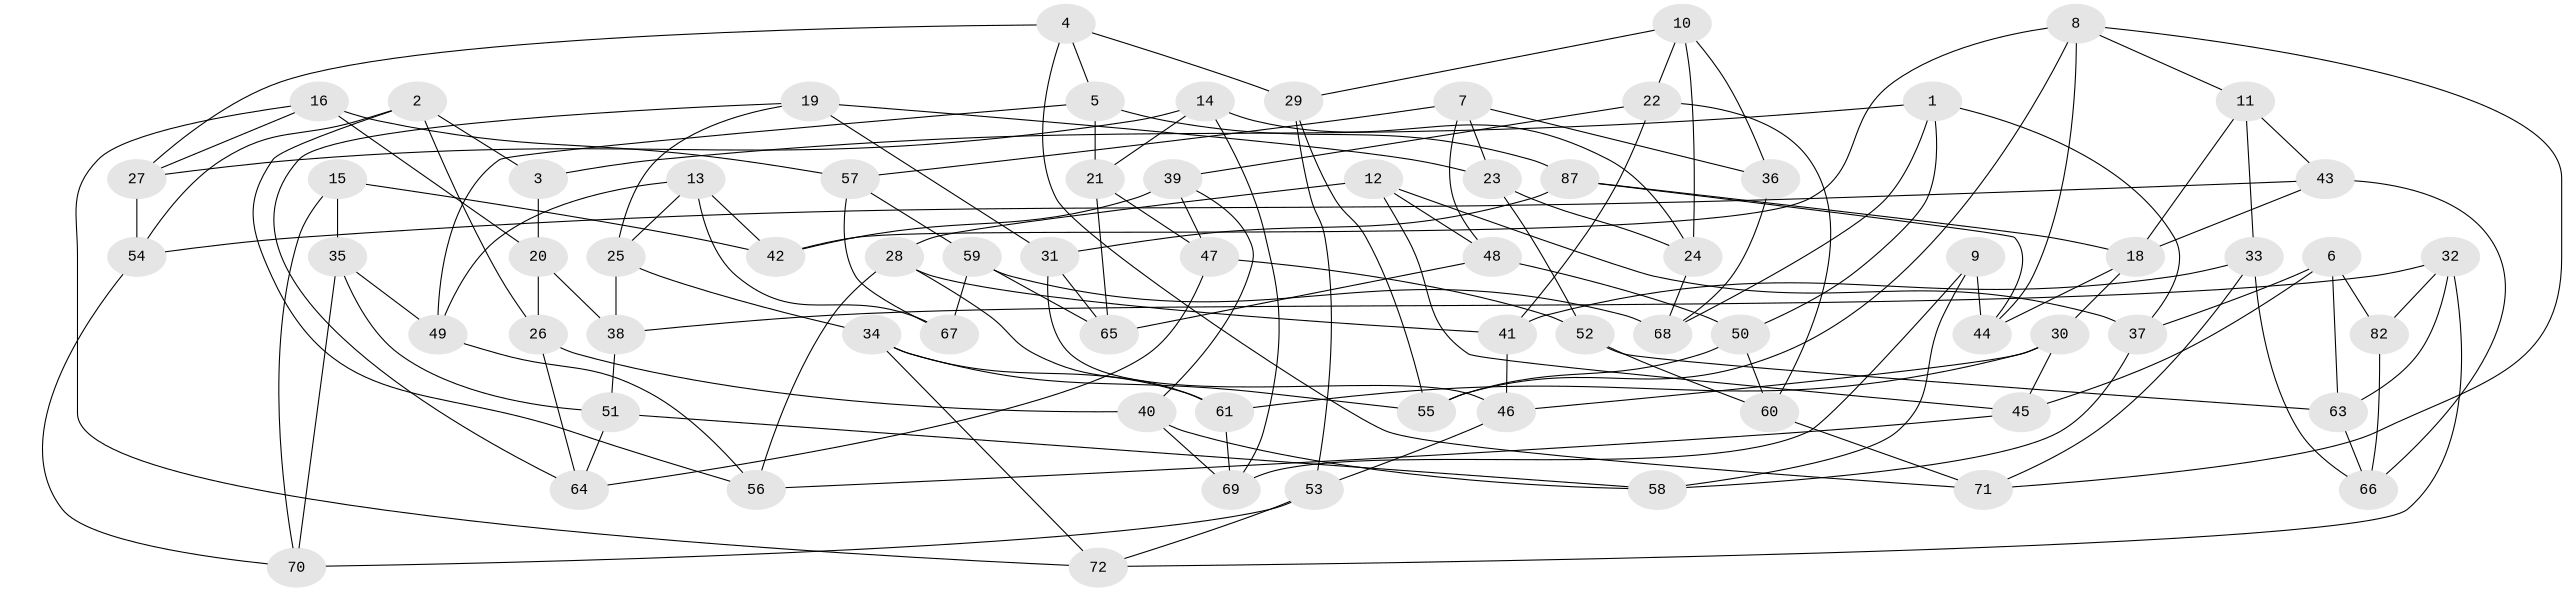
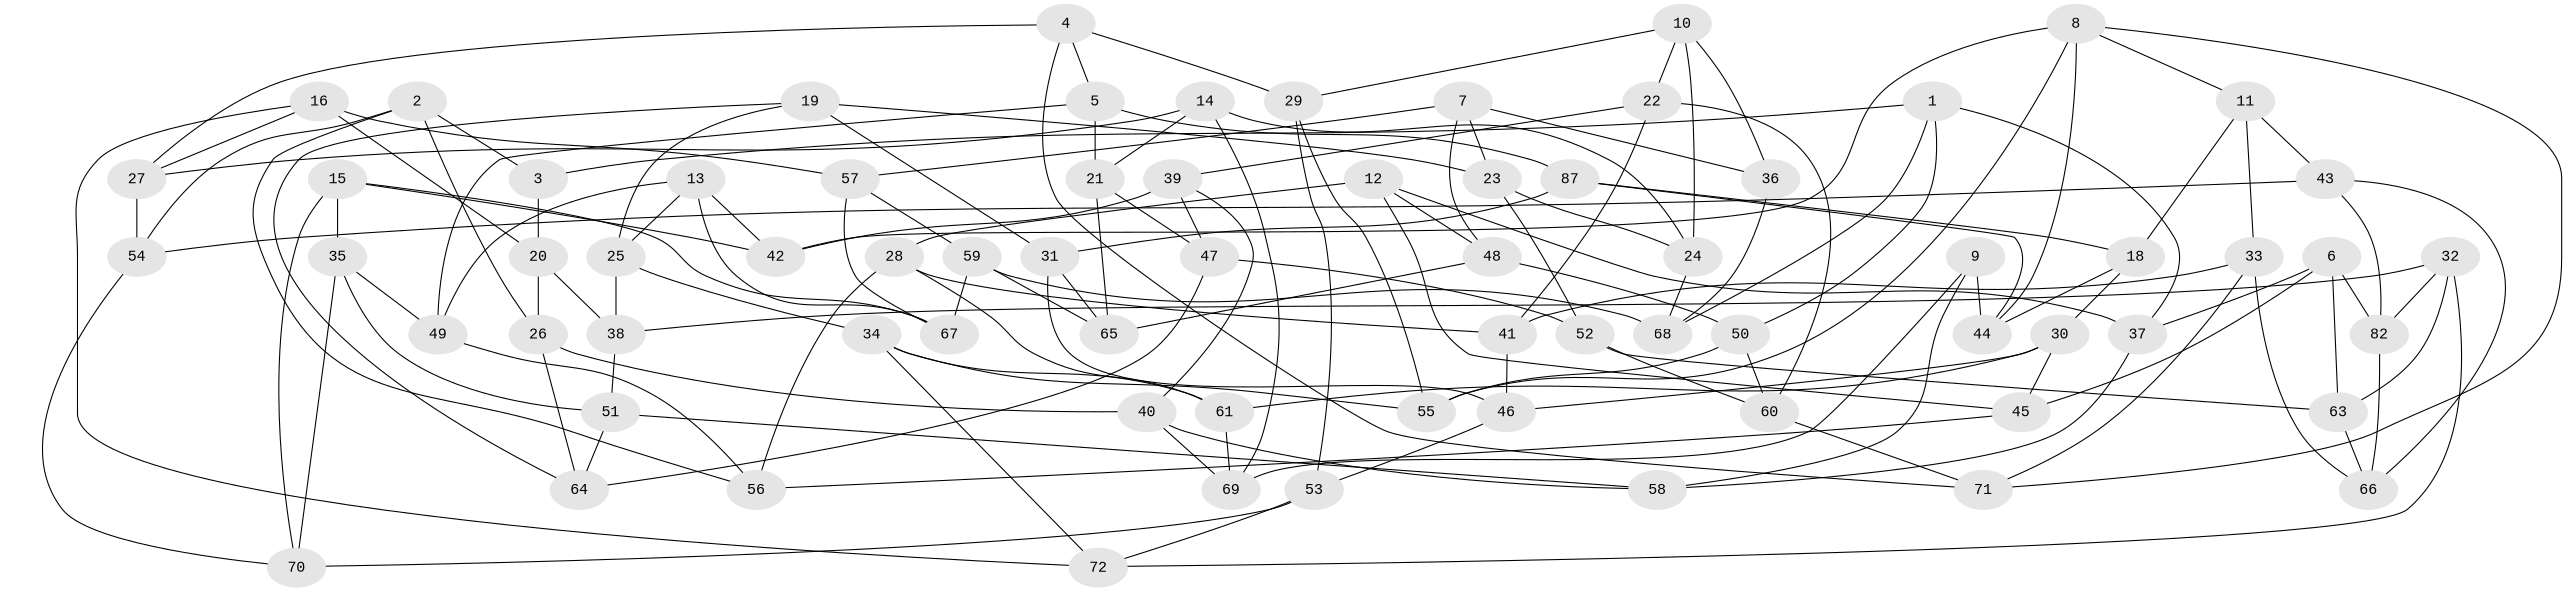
(2230, 218) -> (2375, 251)
none -> (667, 244)
